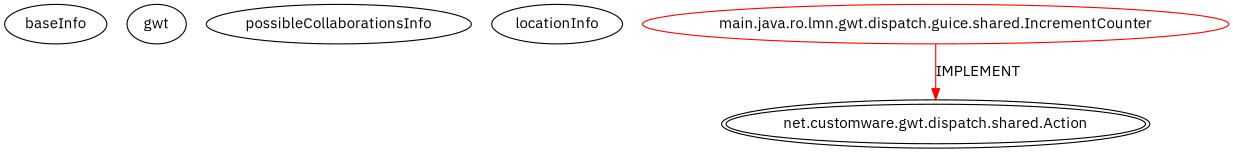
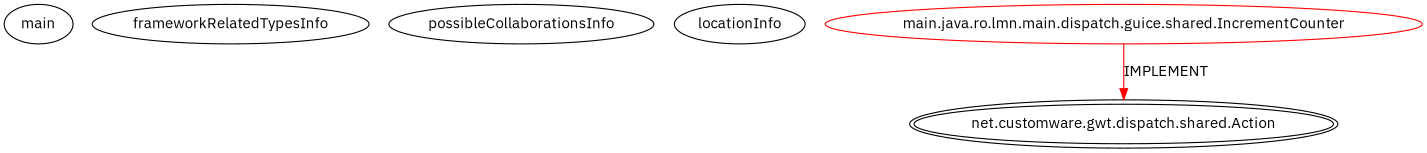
(56, 24) -> (39, 24)
(157, 24) -> (231, 24)
(936, 24) -> (1124, 24)
